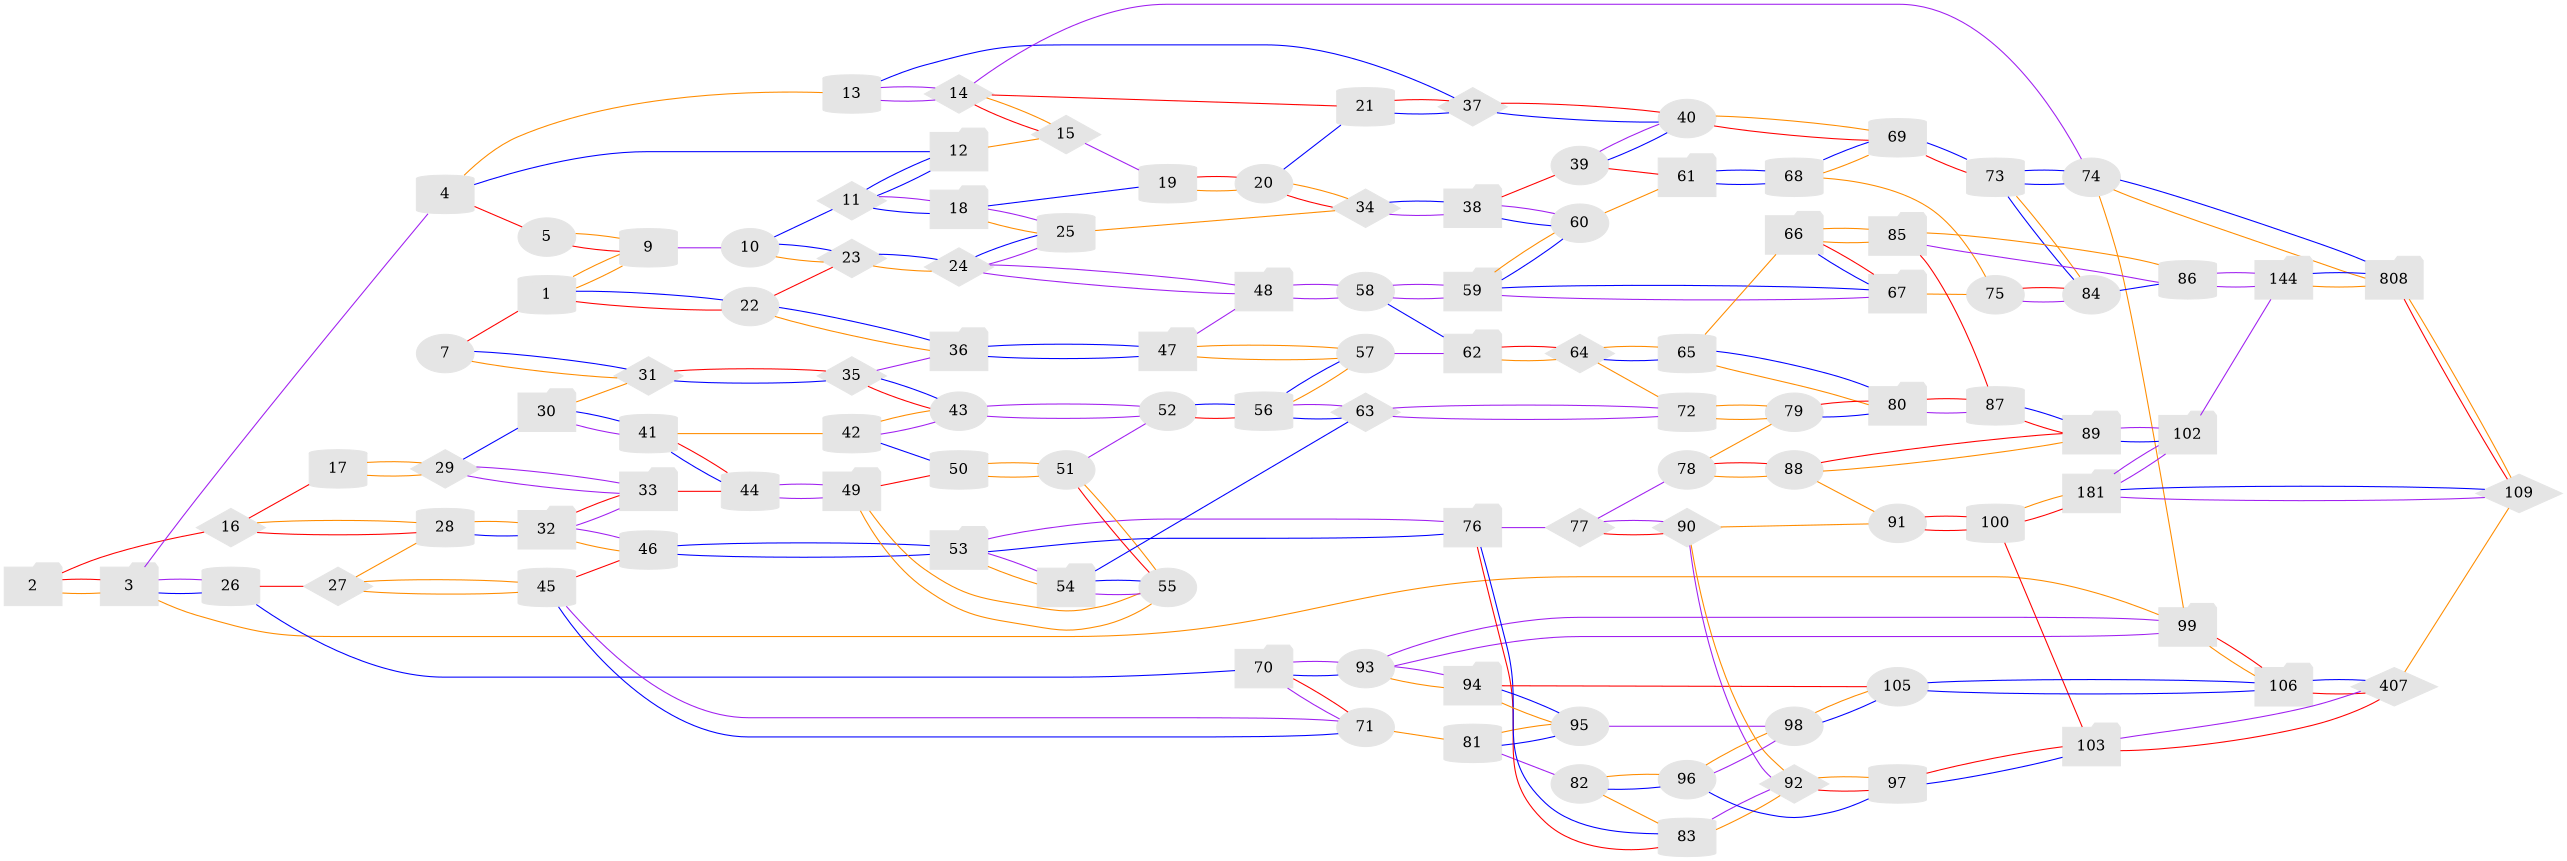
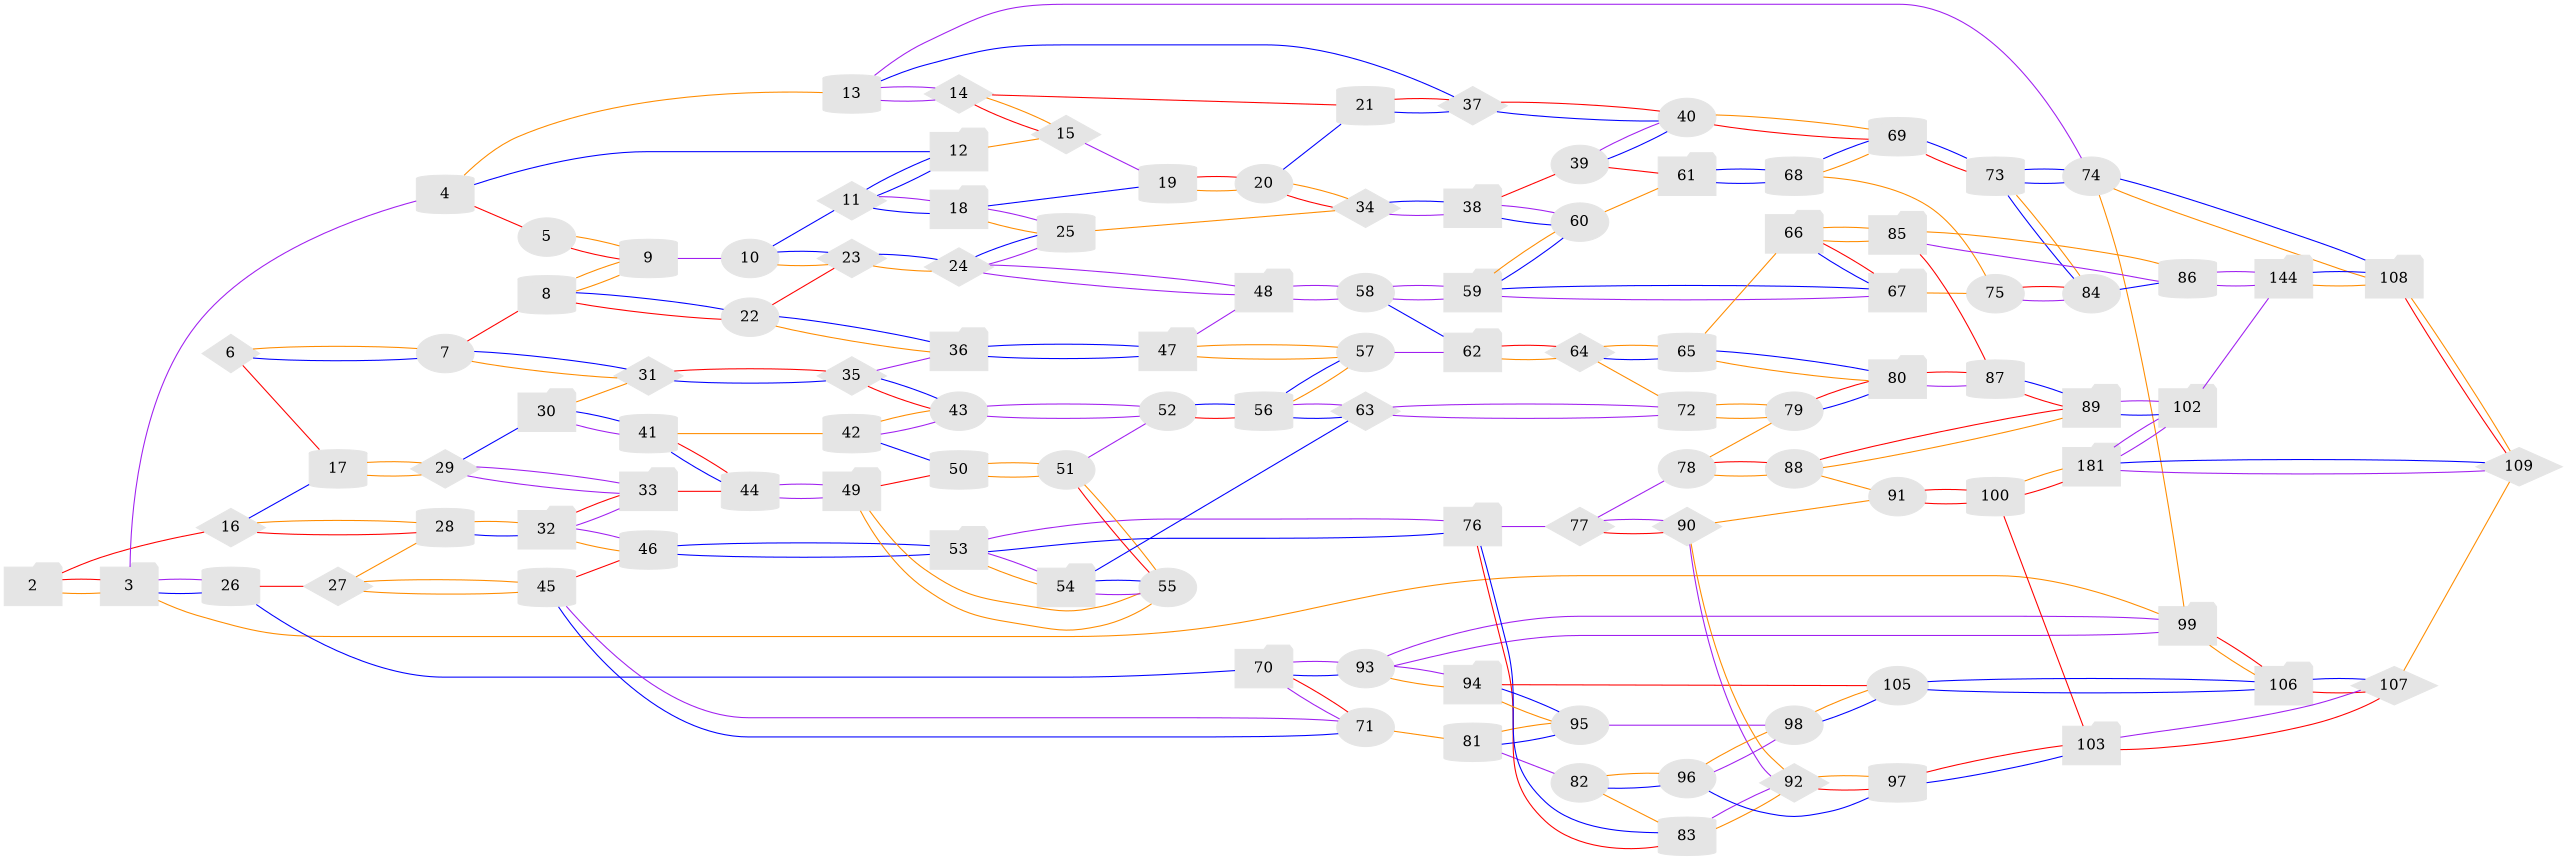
(1552, 4) -> (1503, 4)
(2394, 280) -> (2394, 279)
(547, 295) -> (547, 295)
none -> (231, 354)
(279, 501) -> (279, 501)
(2394, 687) -> (2394, 686)
